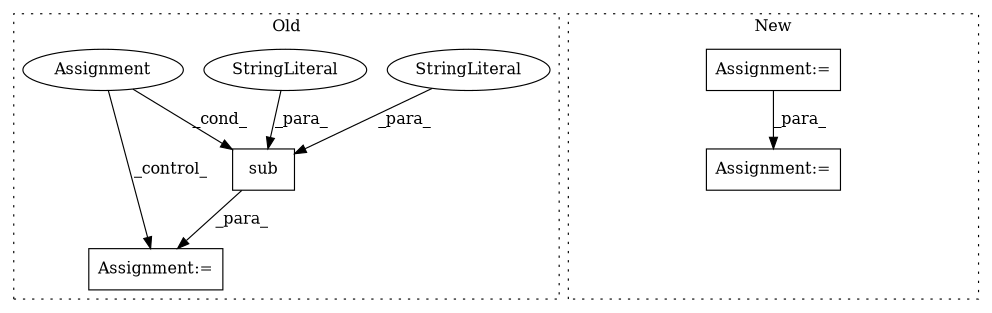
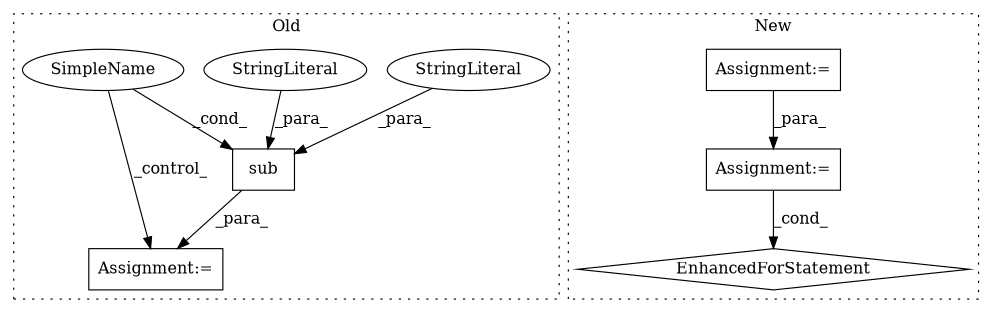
(103, 70) -> (103, 70)
none -> (773, 269)
